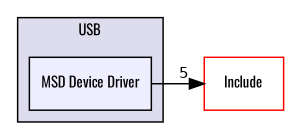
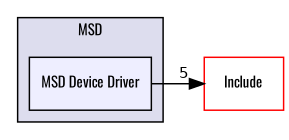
(90, 32) -> (90, 32)
